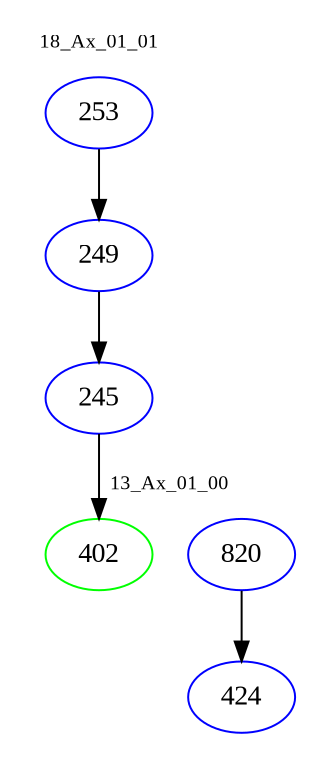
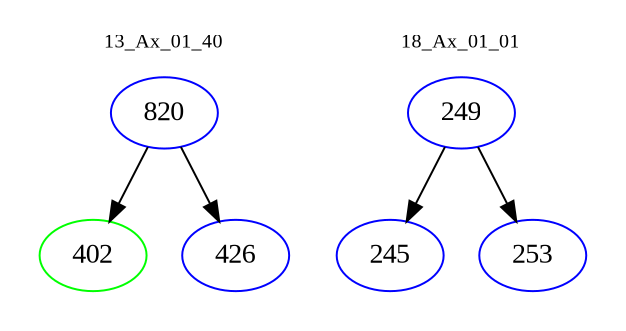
(99, 174) -> (493, 175)
(99, 477) -> (133, 175)
(170, 484) -> (164, 43)
(242, 697) -> (236, 255)
